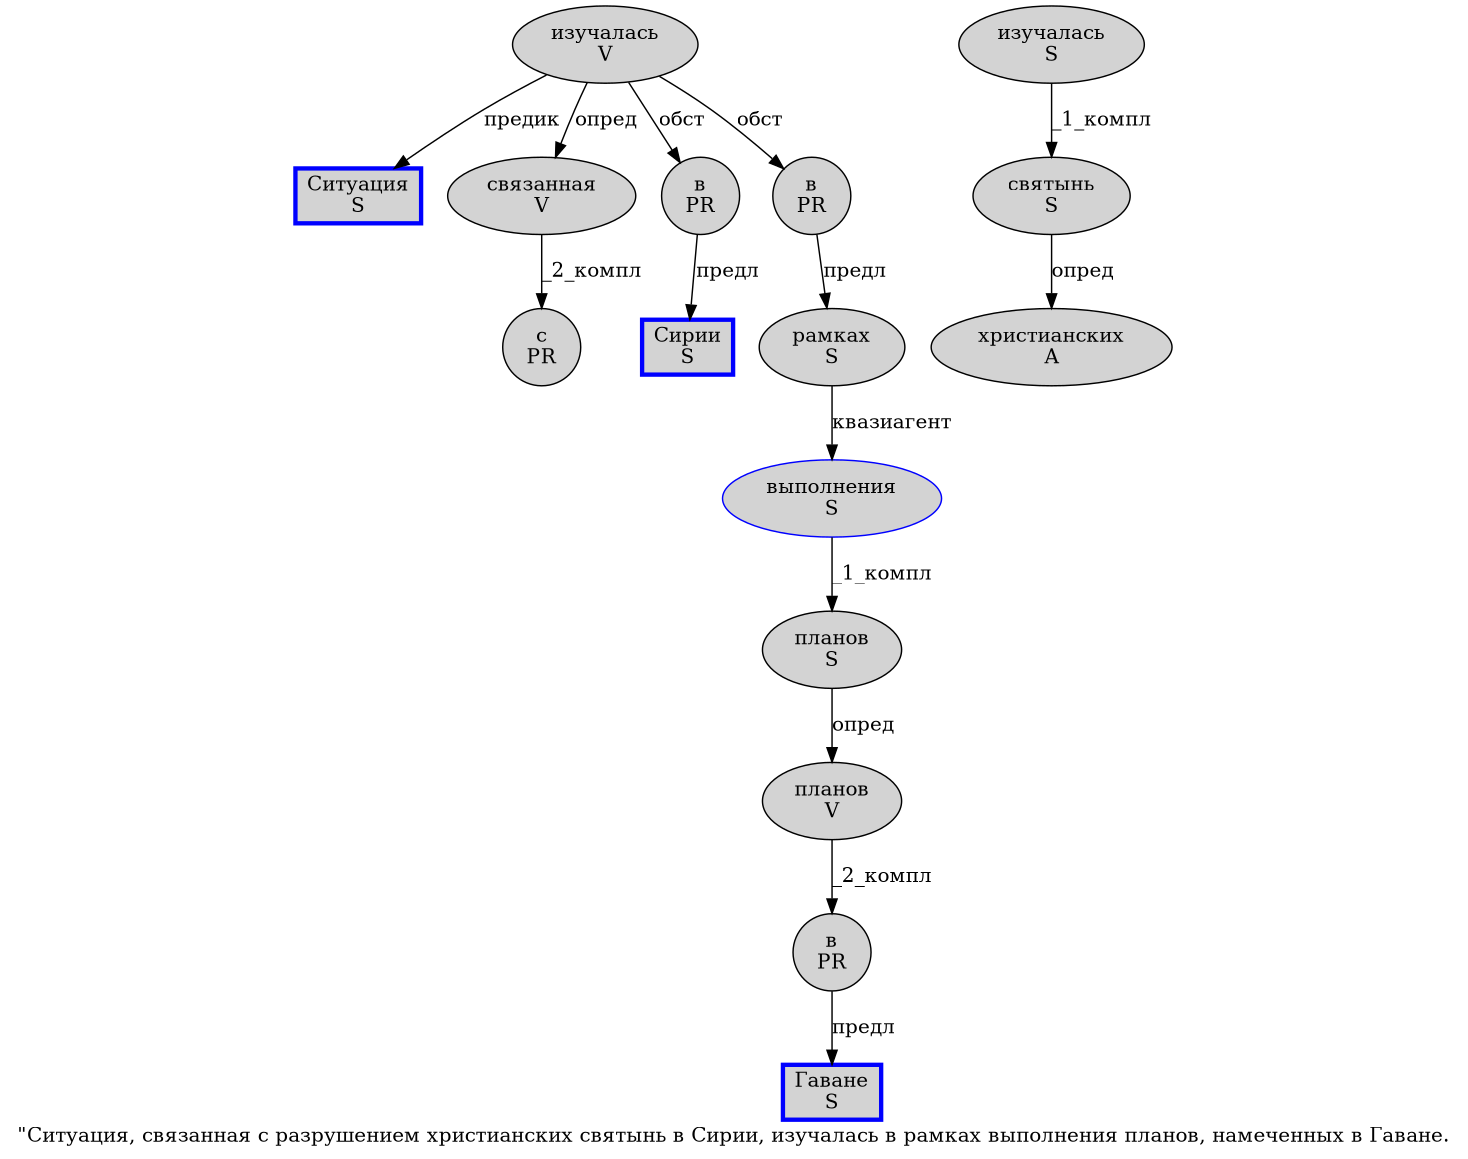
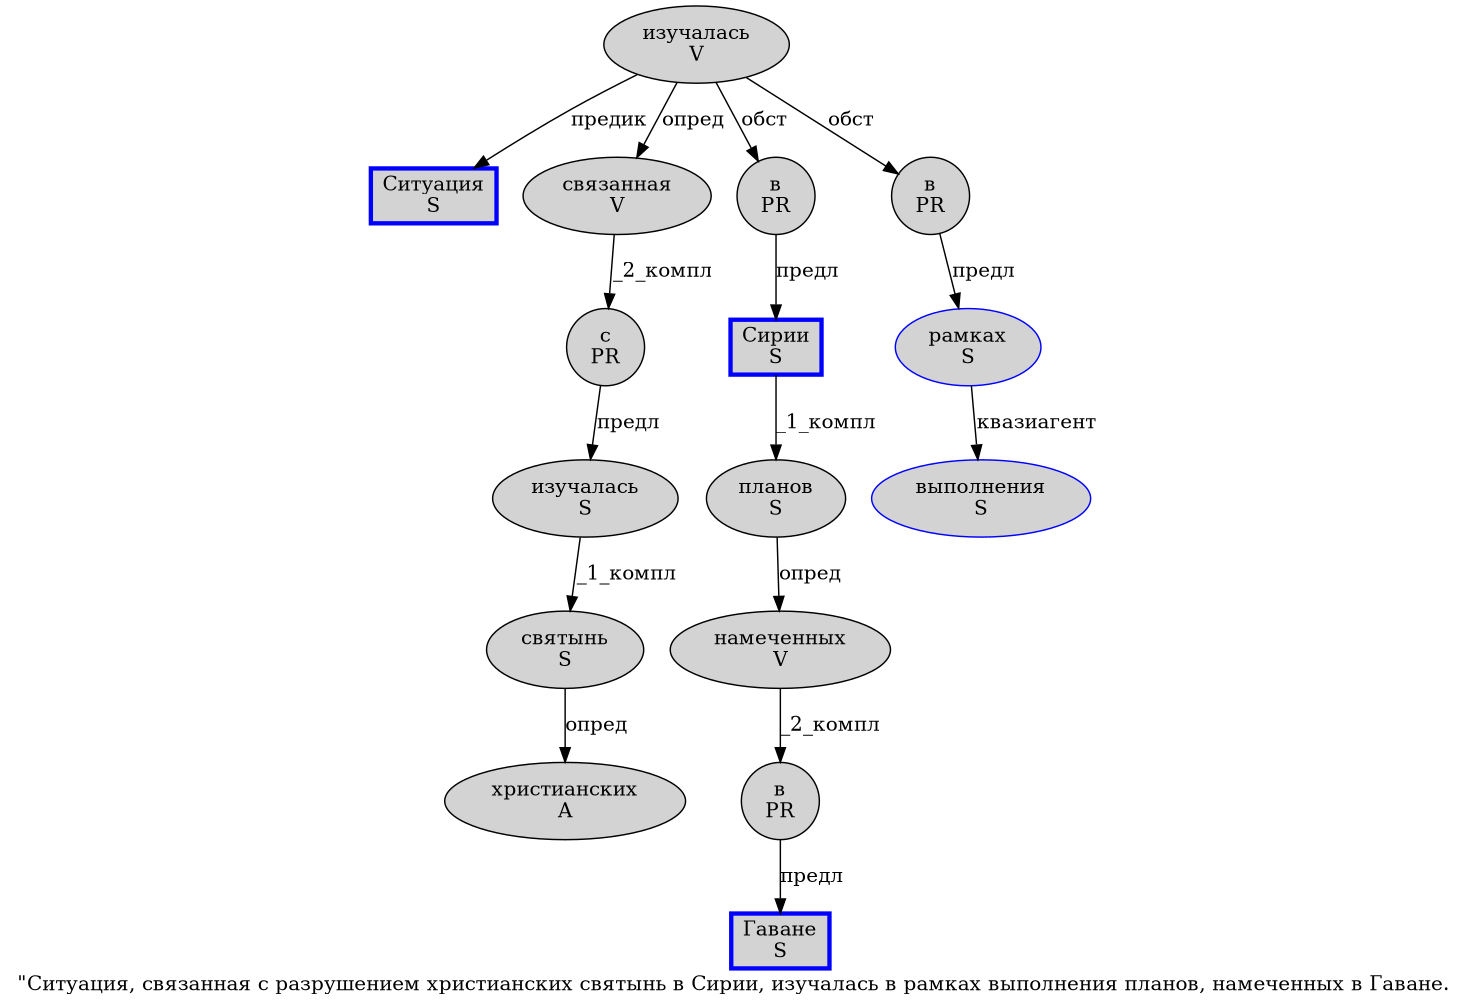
(832, 347) -> (968, 347)
none -> (596, 415)
(832, 567) -> (776, 410)
(832, 801) -> (780, 650)
